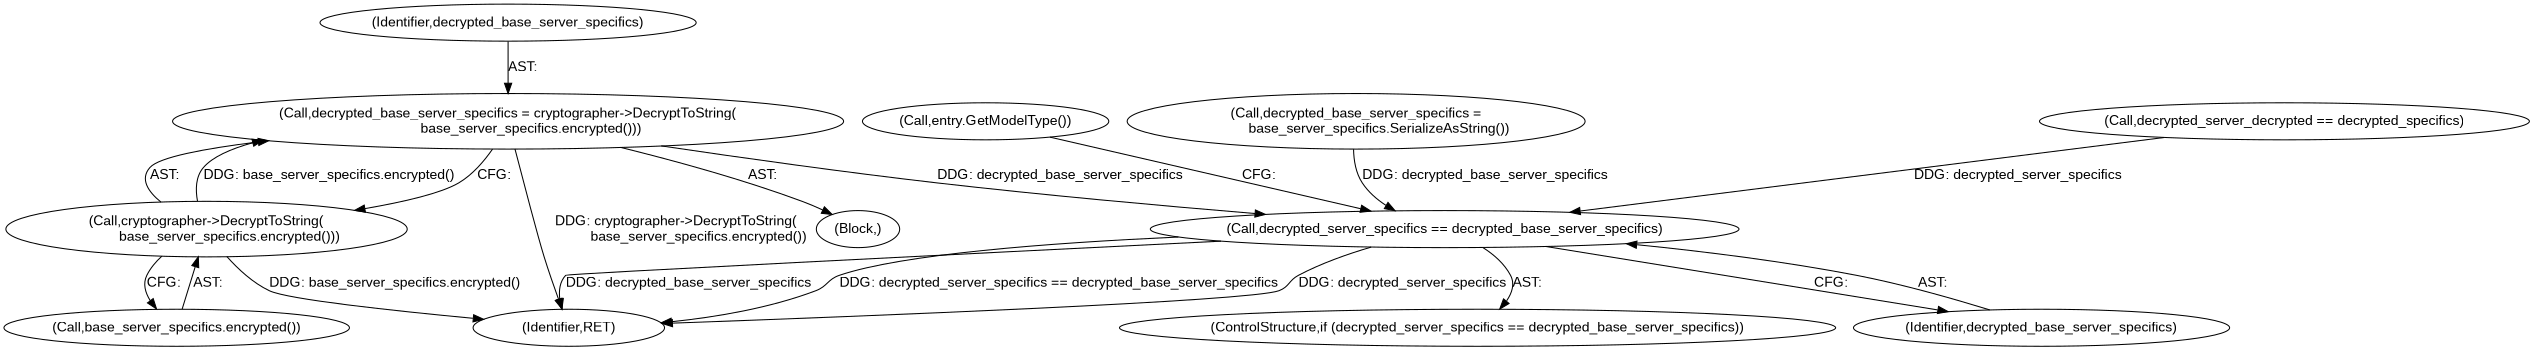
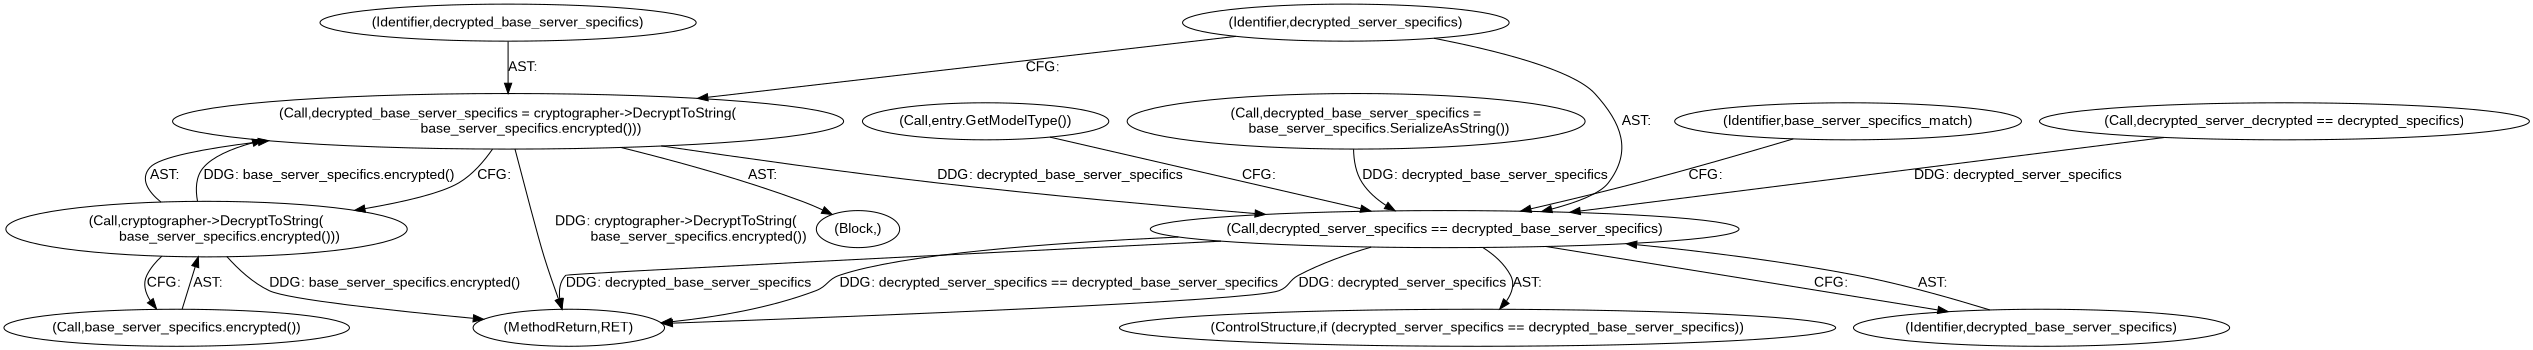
none -> (1346, 23)
none -> (1848, 121)
(569, 328) -> (569, 328)
